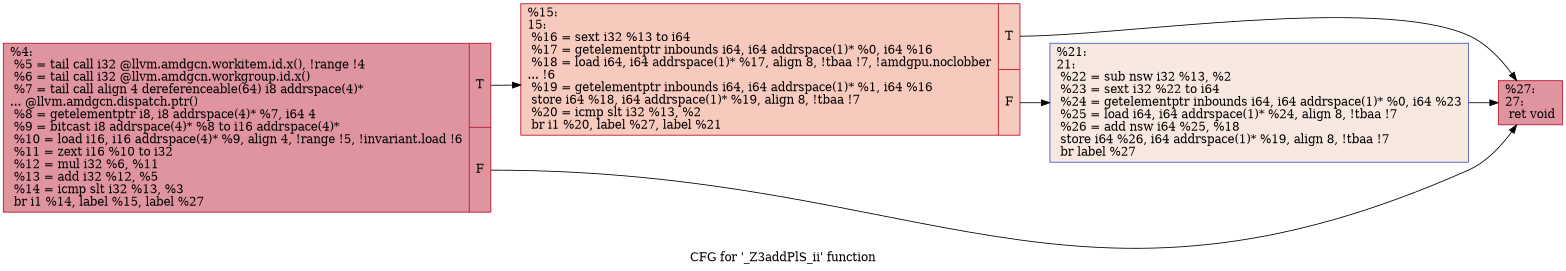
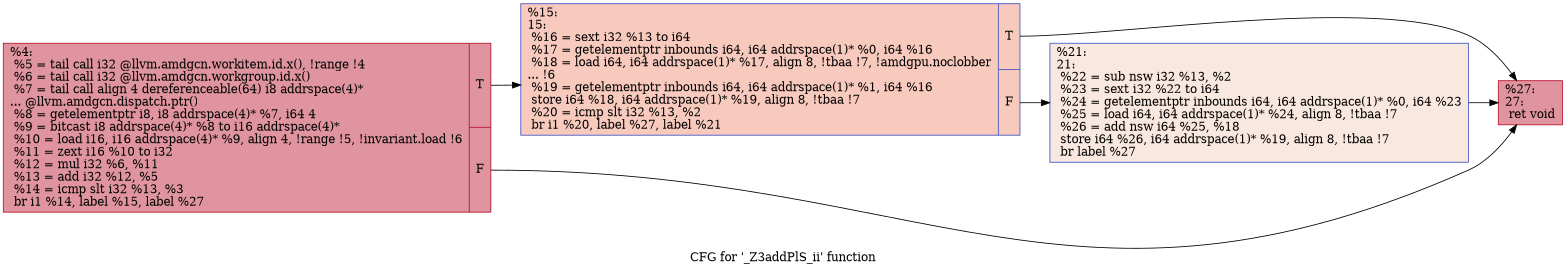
(770, 69) -> (770, 69)
